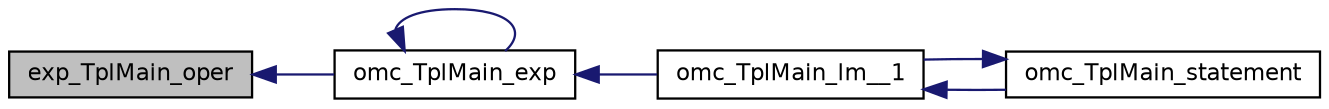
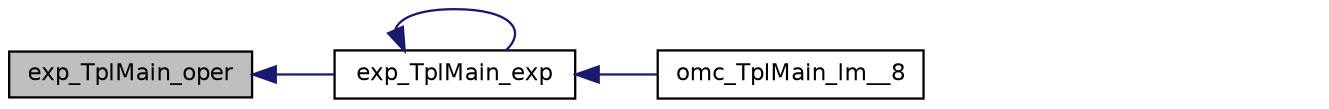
(455, 74) -> (455, 74)
(791, 74) -> (791, 74)
(1163, 74) -> none
